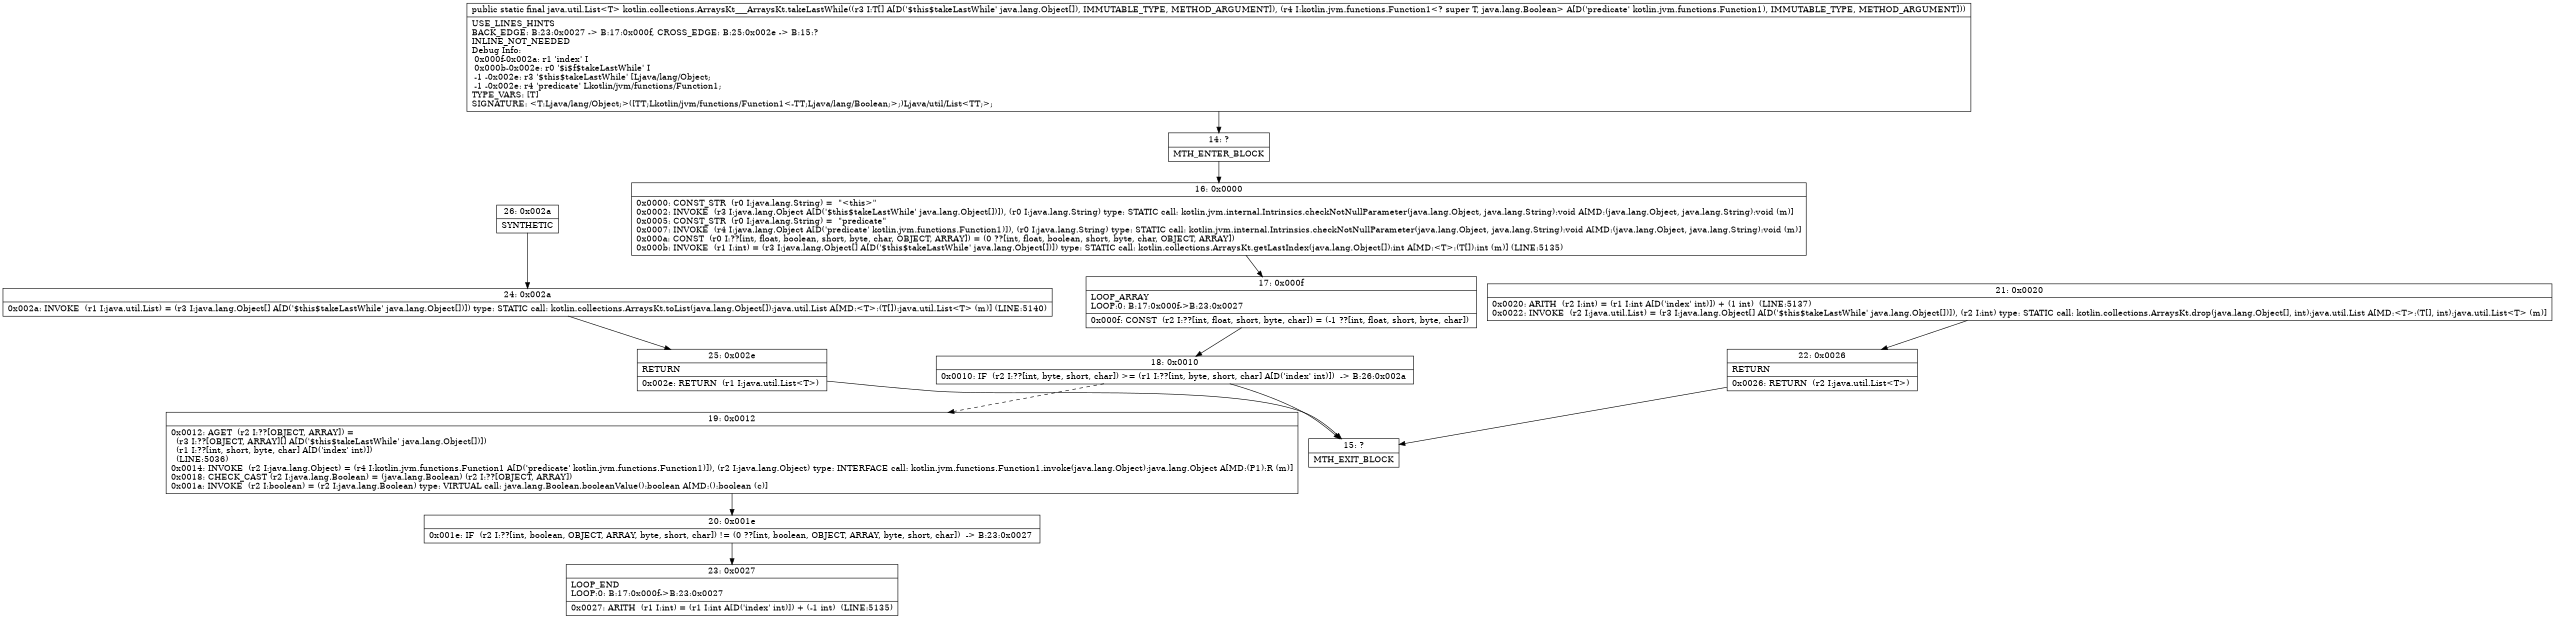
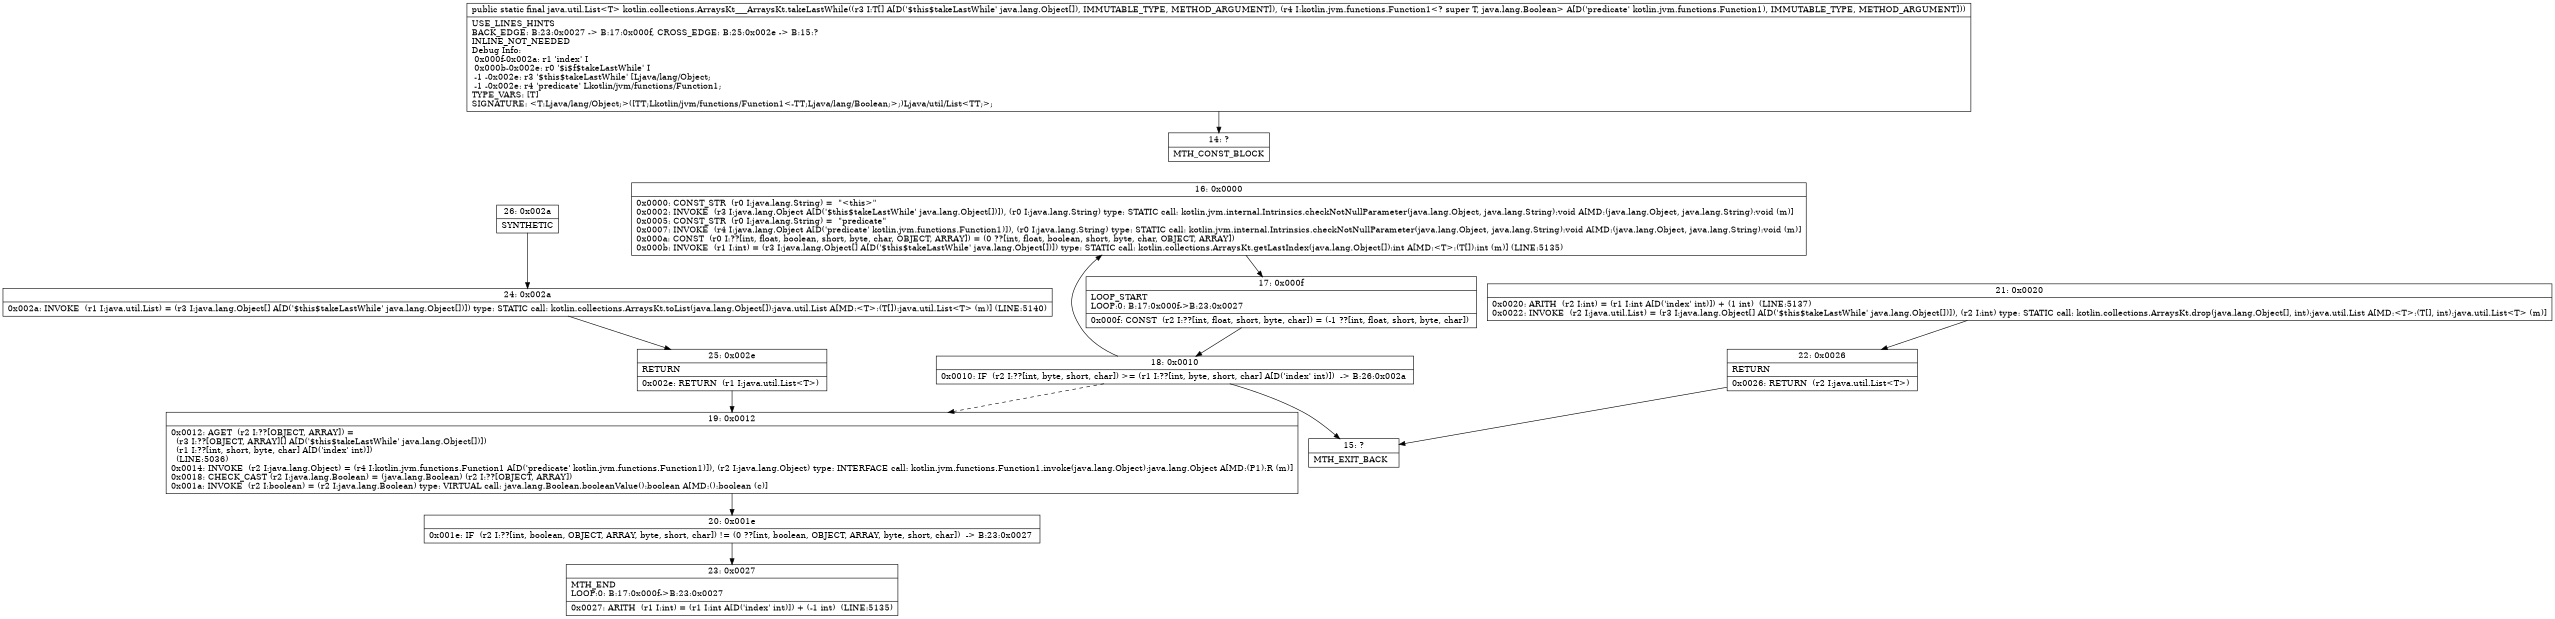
(1219, 154) -> (1219, 154)
(1219, 169) -> (1074, 314)
(1120, 297) -> (1119, 297)
(1086, 393) -> (732, 399)
(1354, 460) -> (1351, 460)
(595, 585) -> (594, 585)
